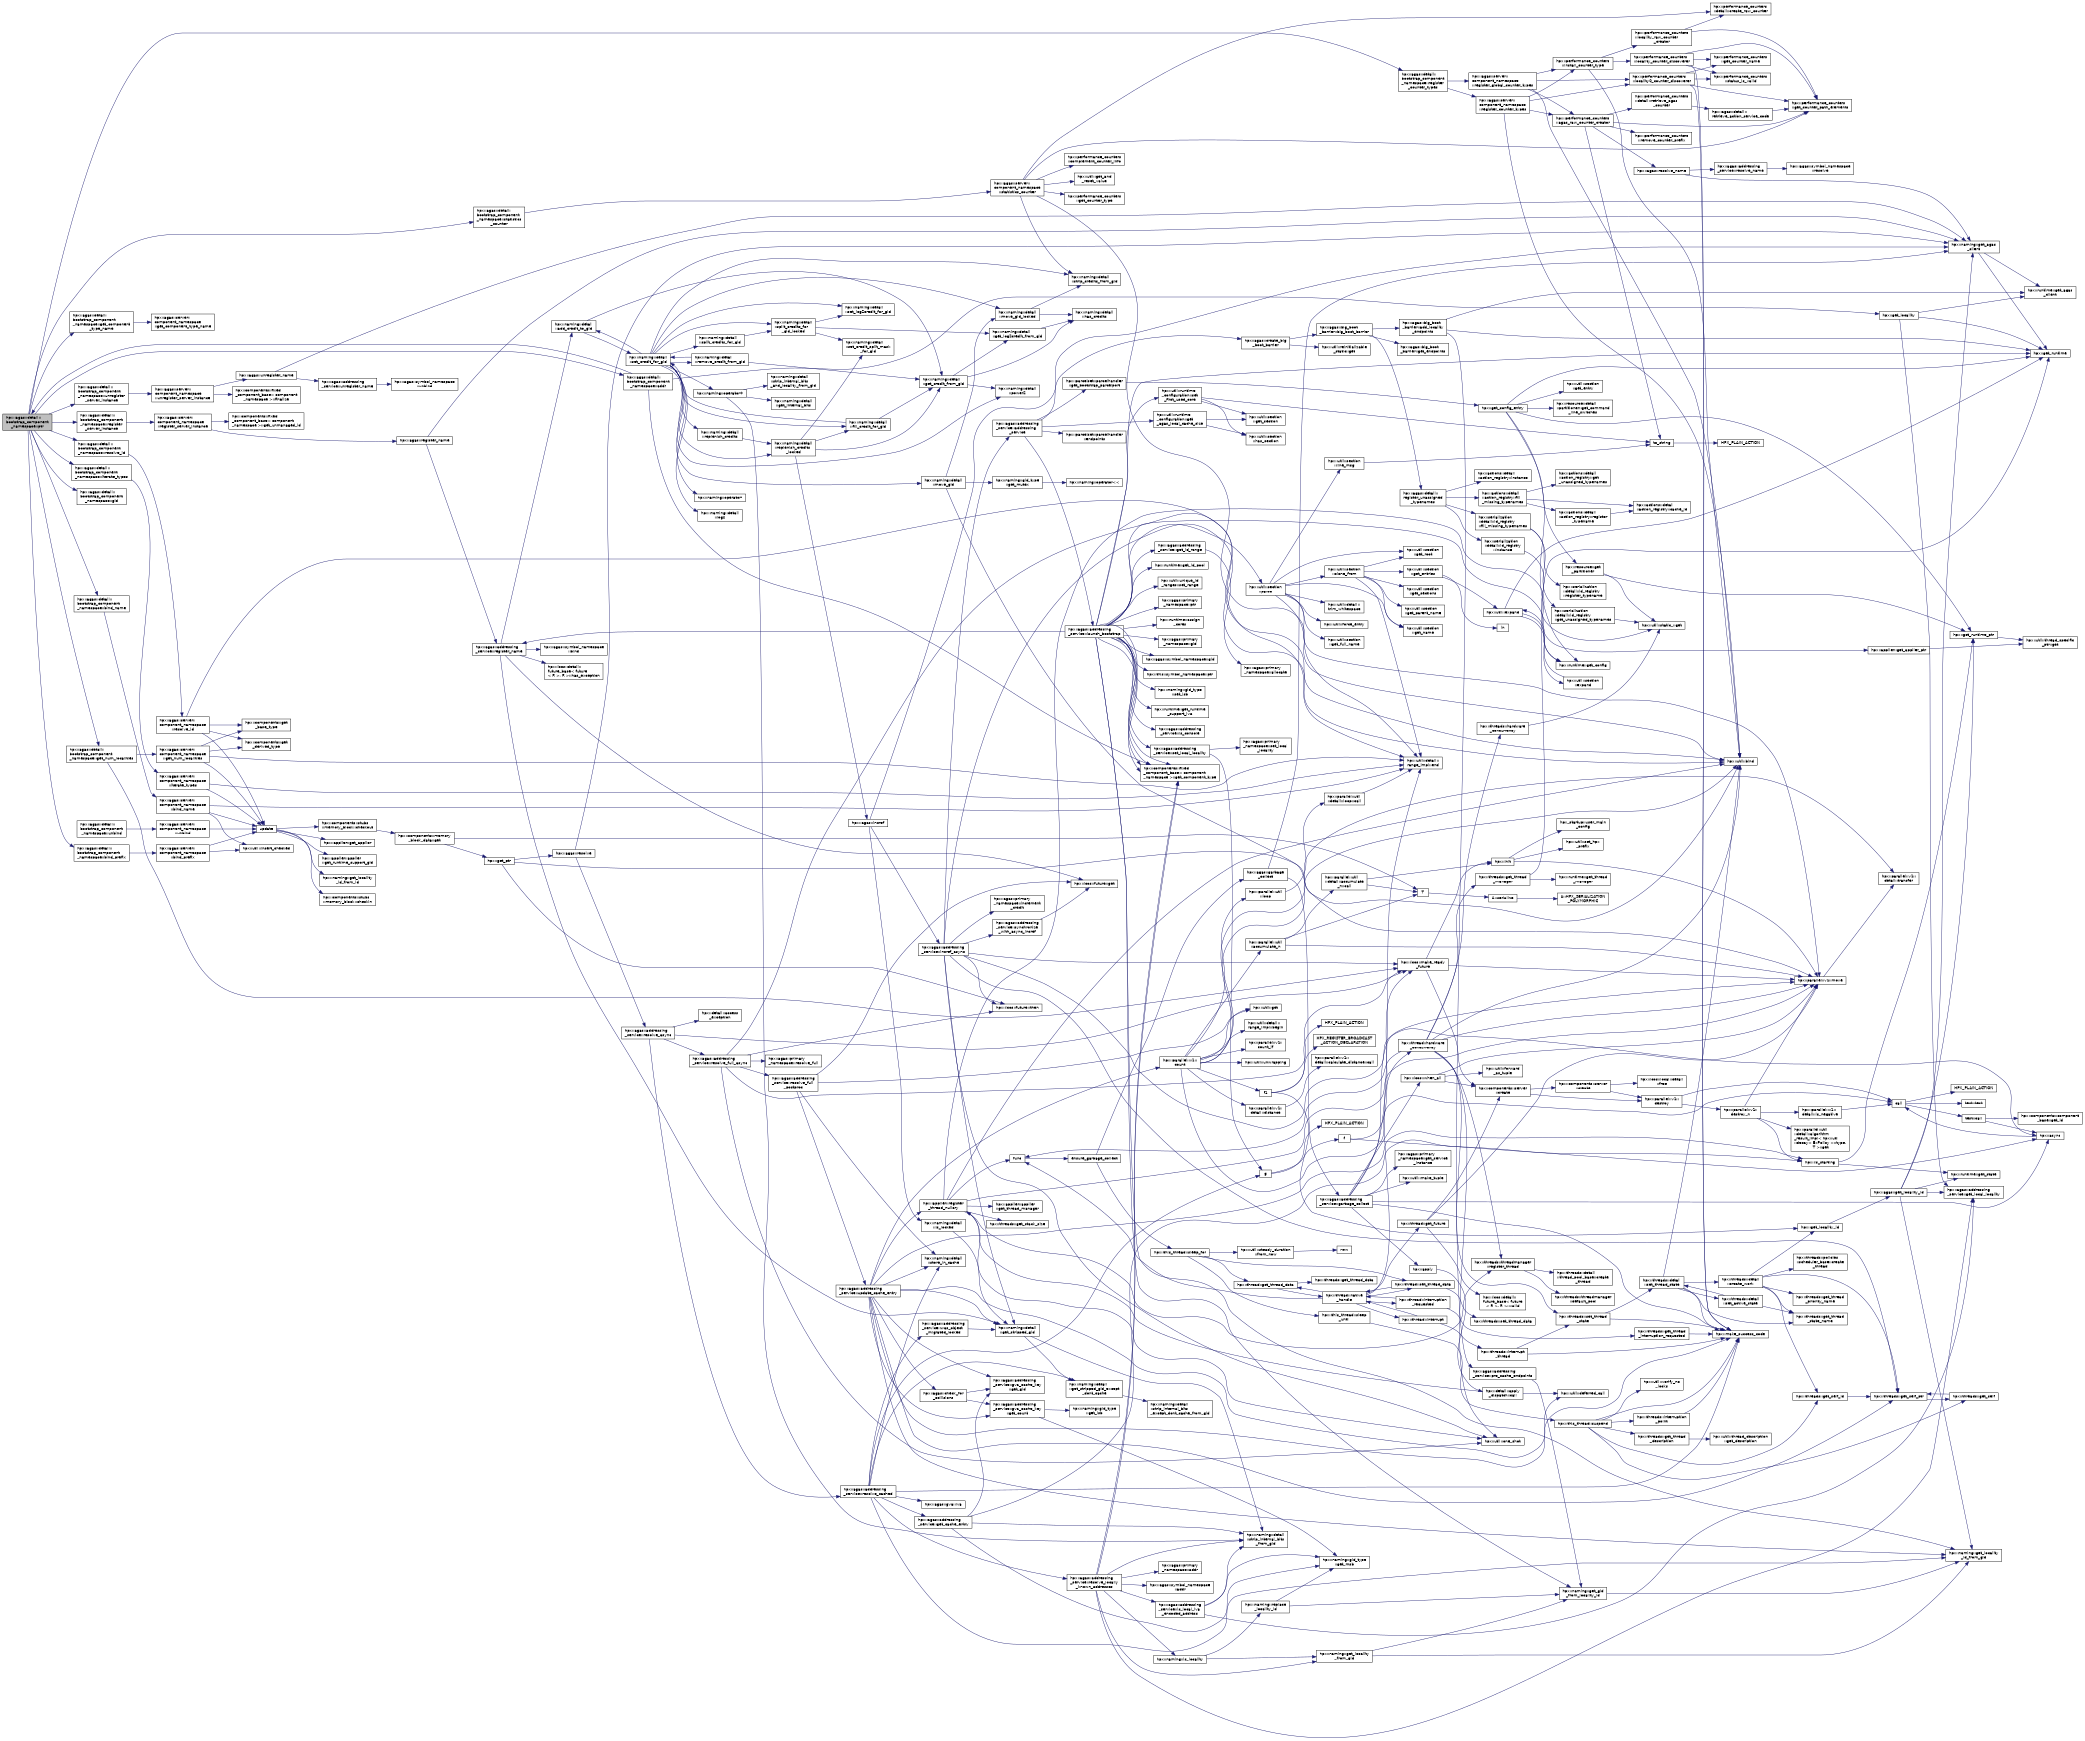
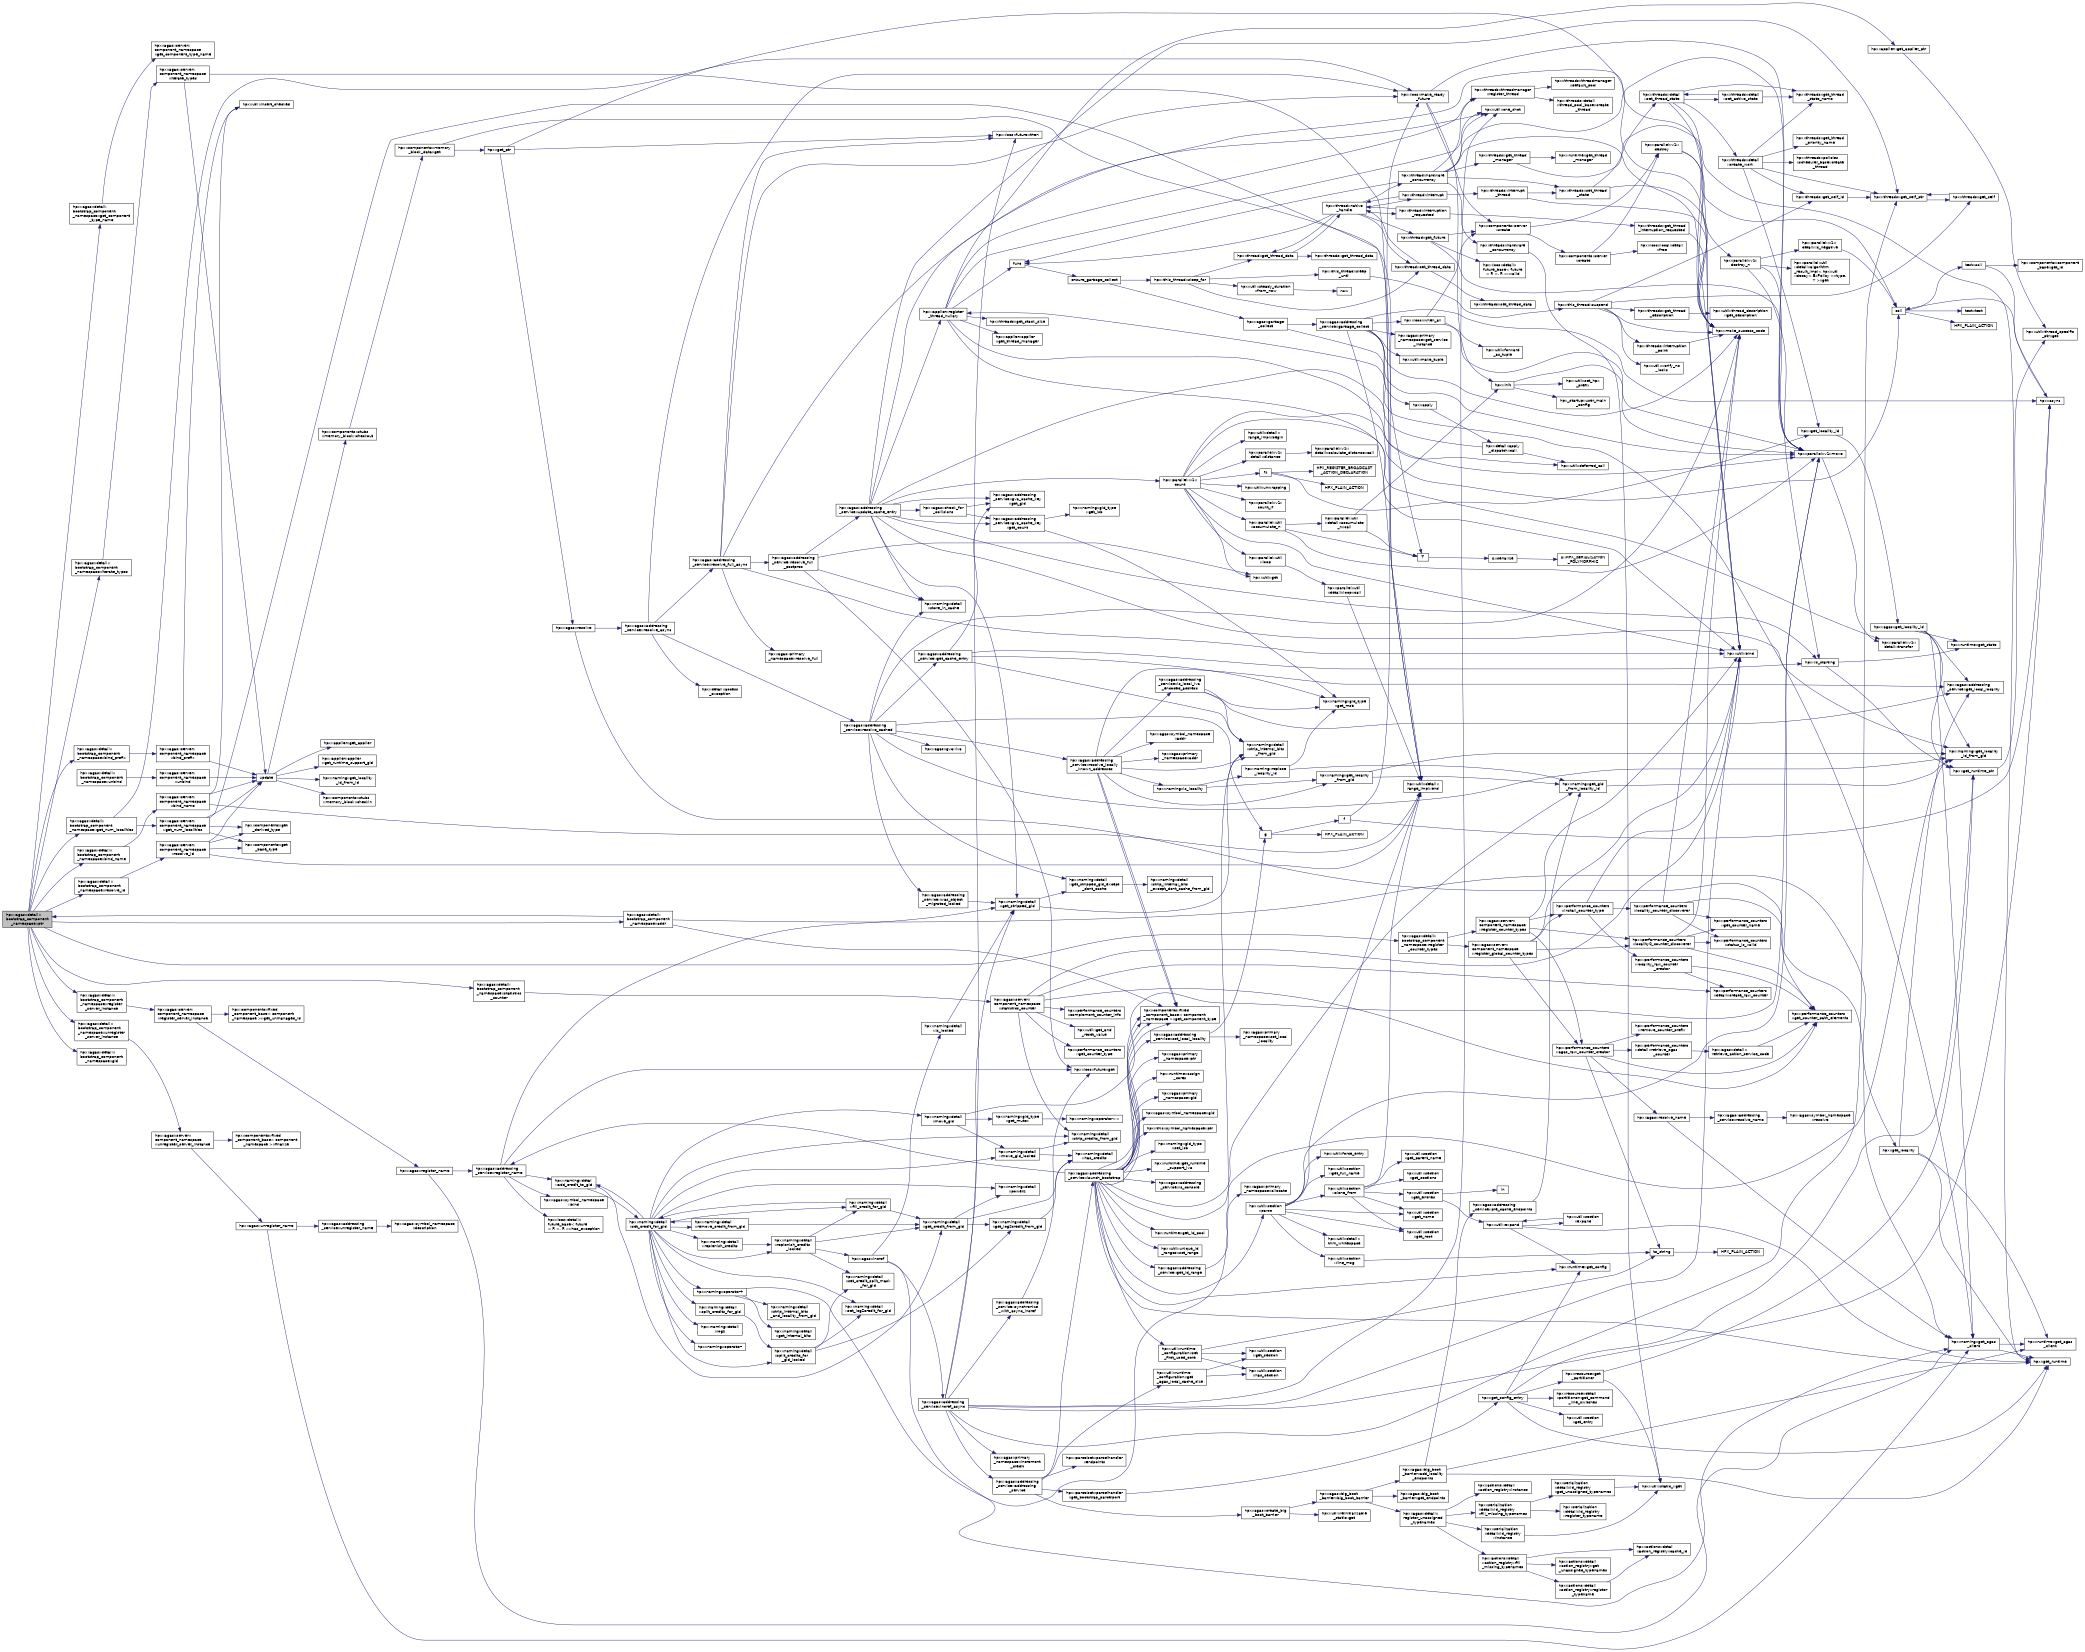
(425, 384) -> (425, 1226)
(1181, 962) -> none
